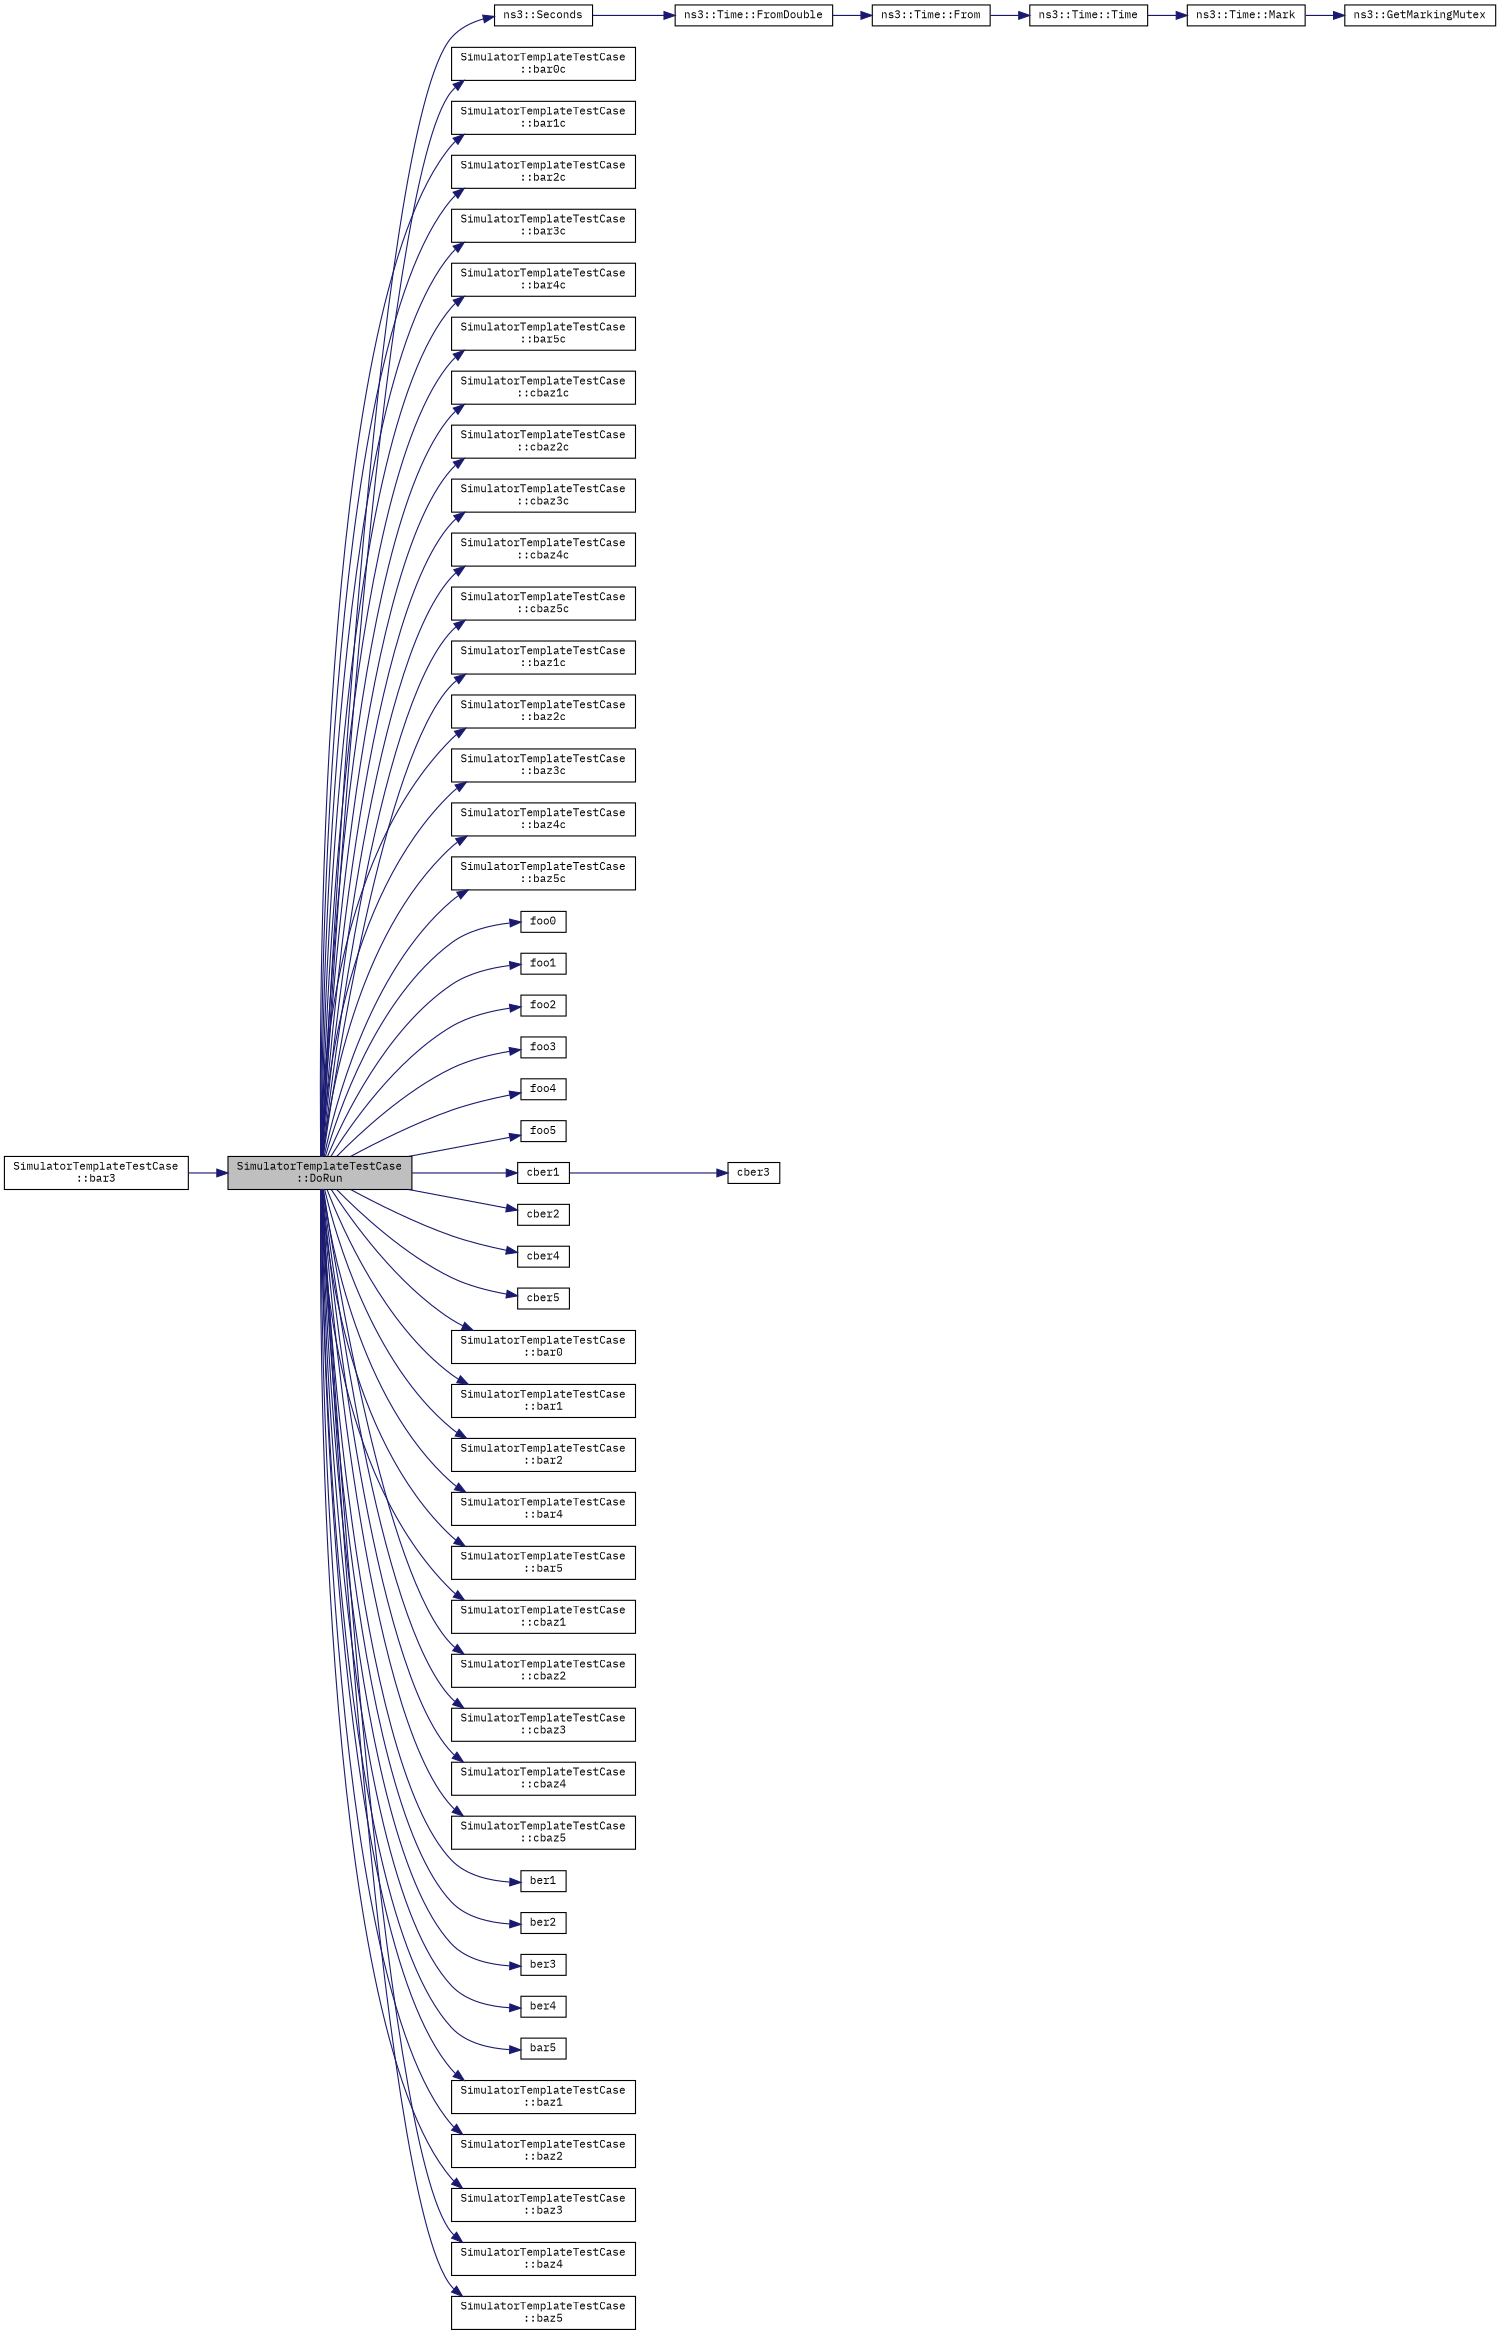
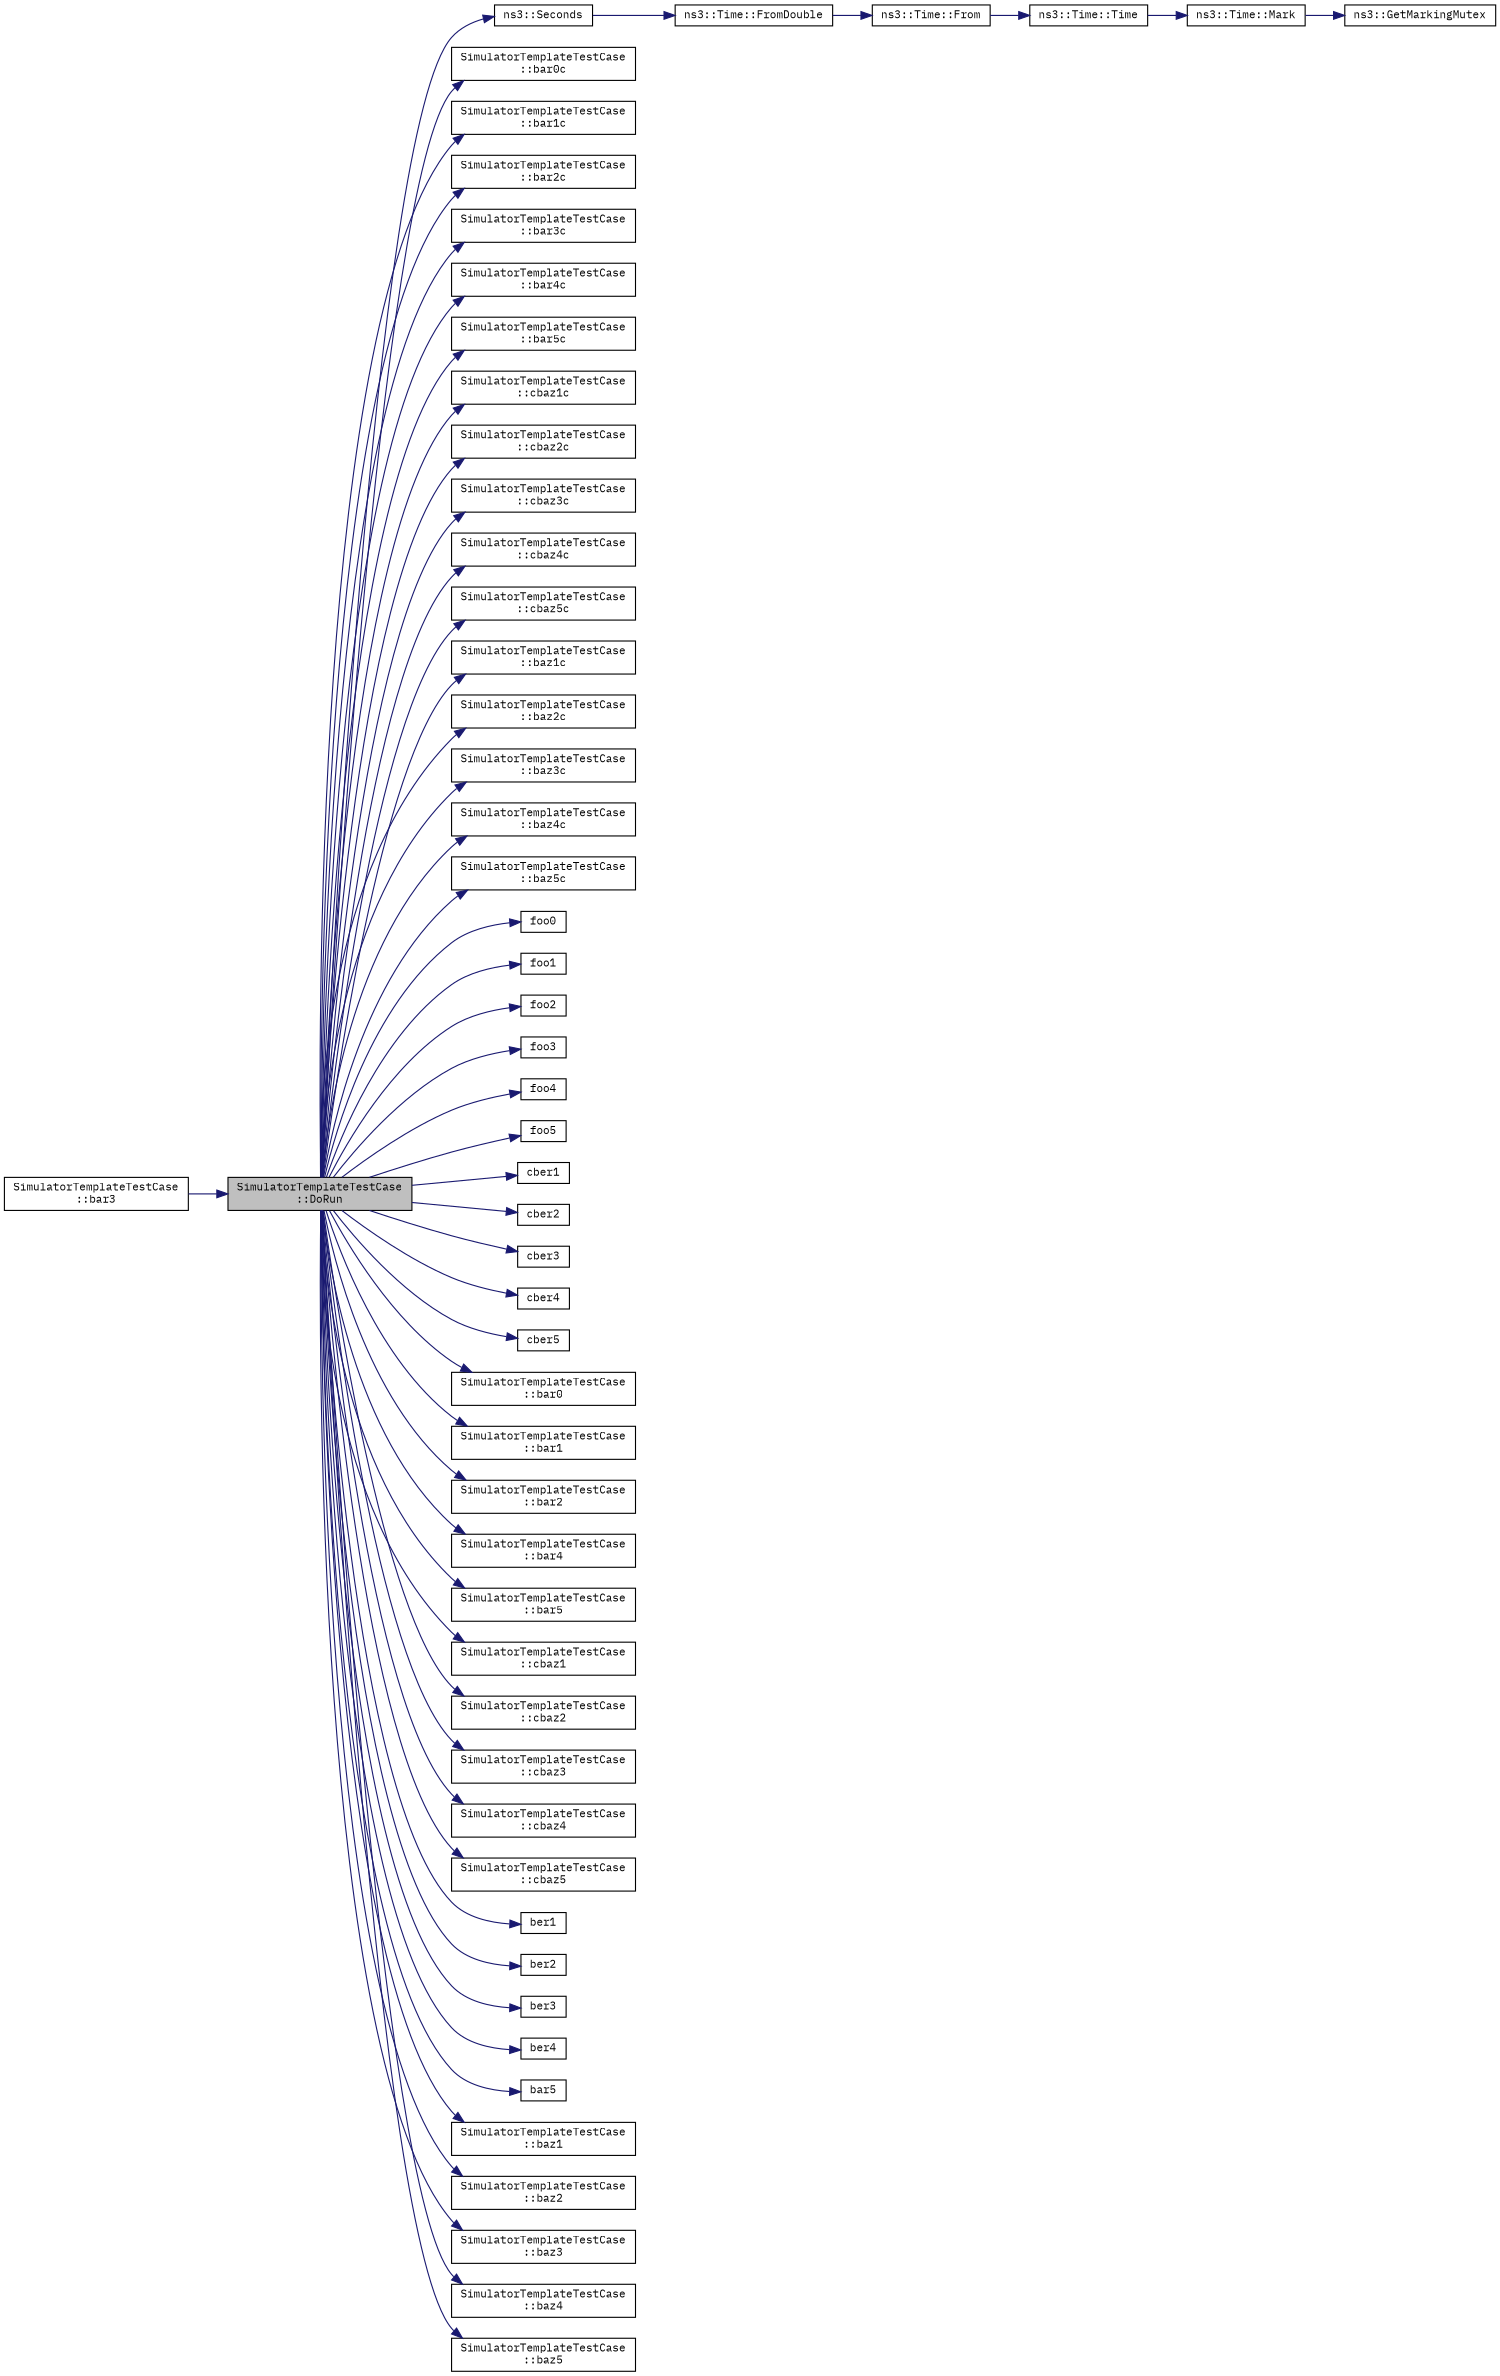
(643, 1173) -> (437, 1232)
